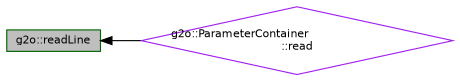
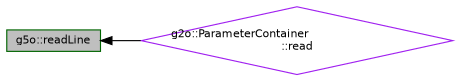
(54, 41) -> (54, 41)
